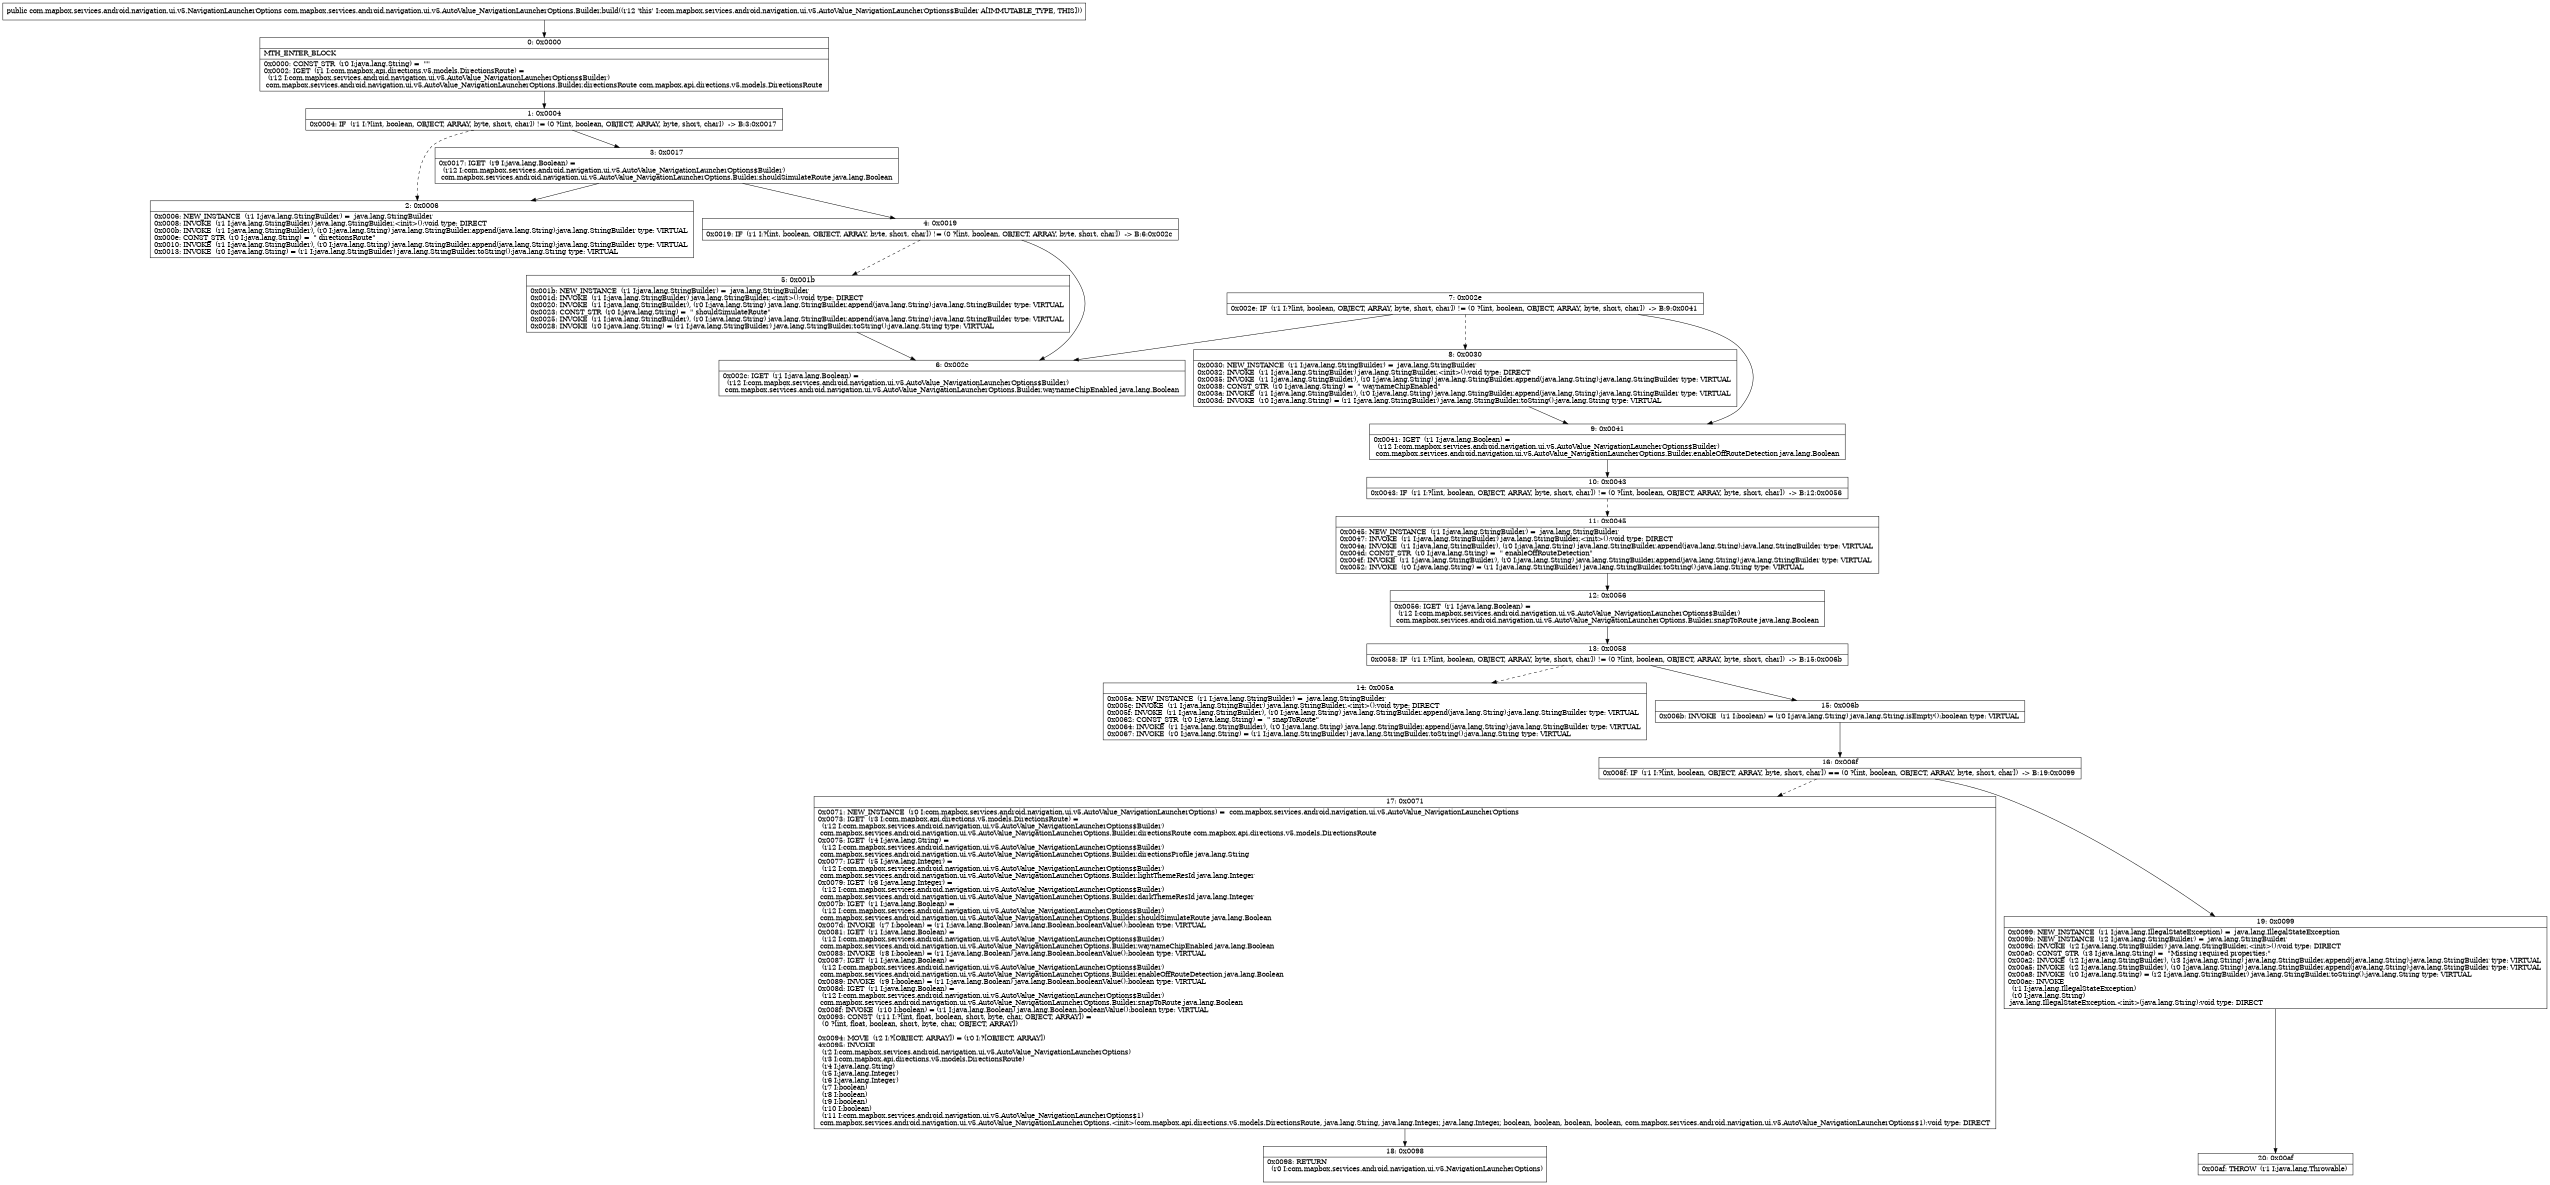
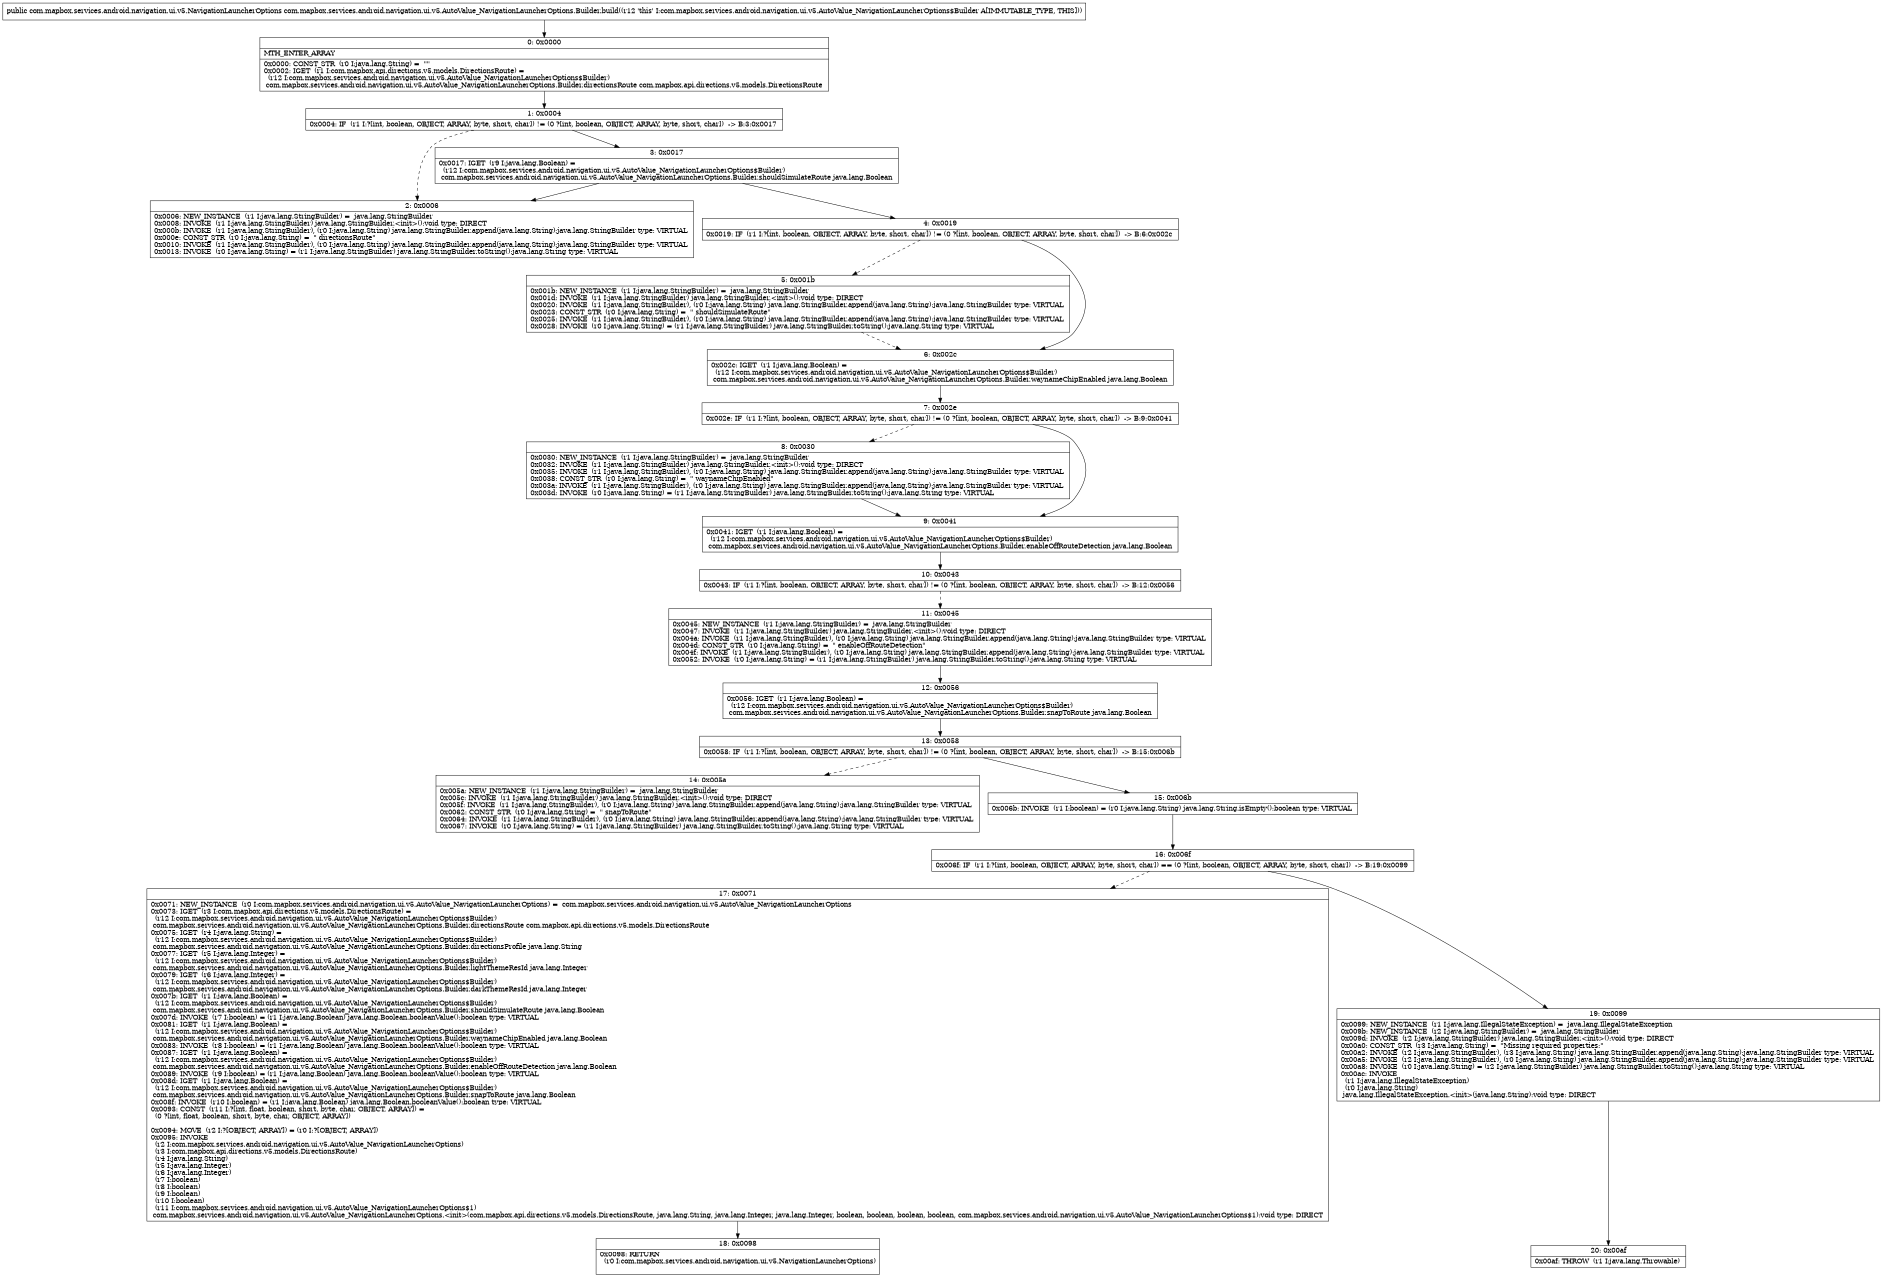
(300, 53) -> (299, 53)
(1236, 337) -> (940, 392)
(884, 345) -> (879, 340)
(849, 1045) -> (182, 1138)
